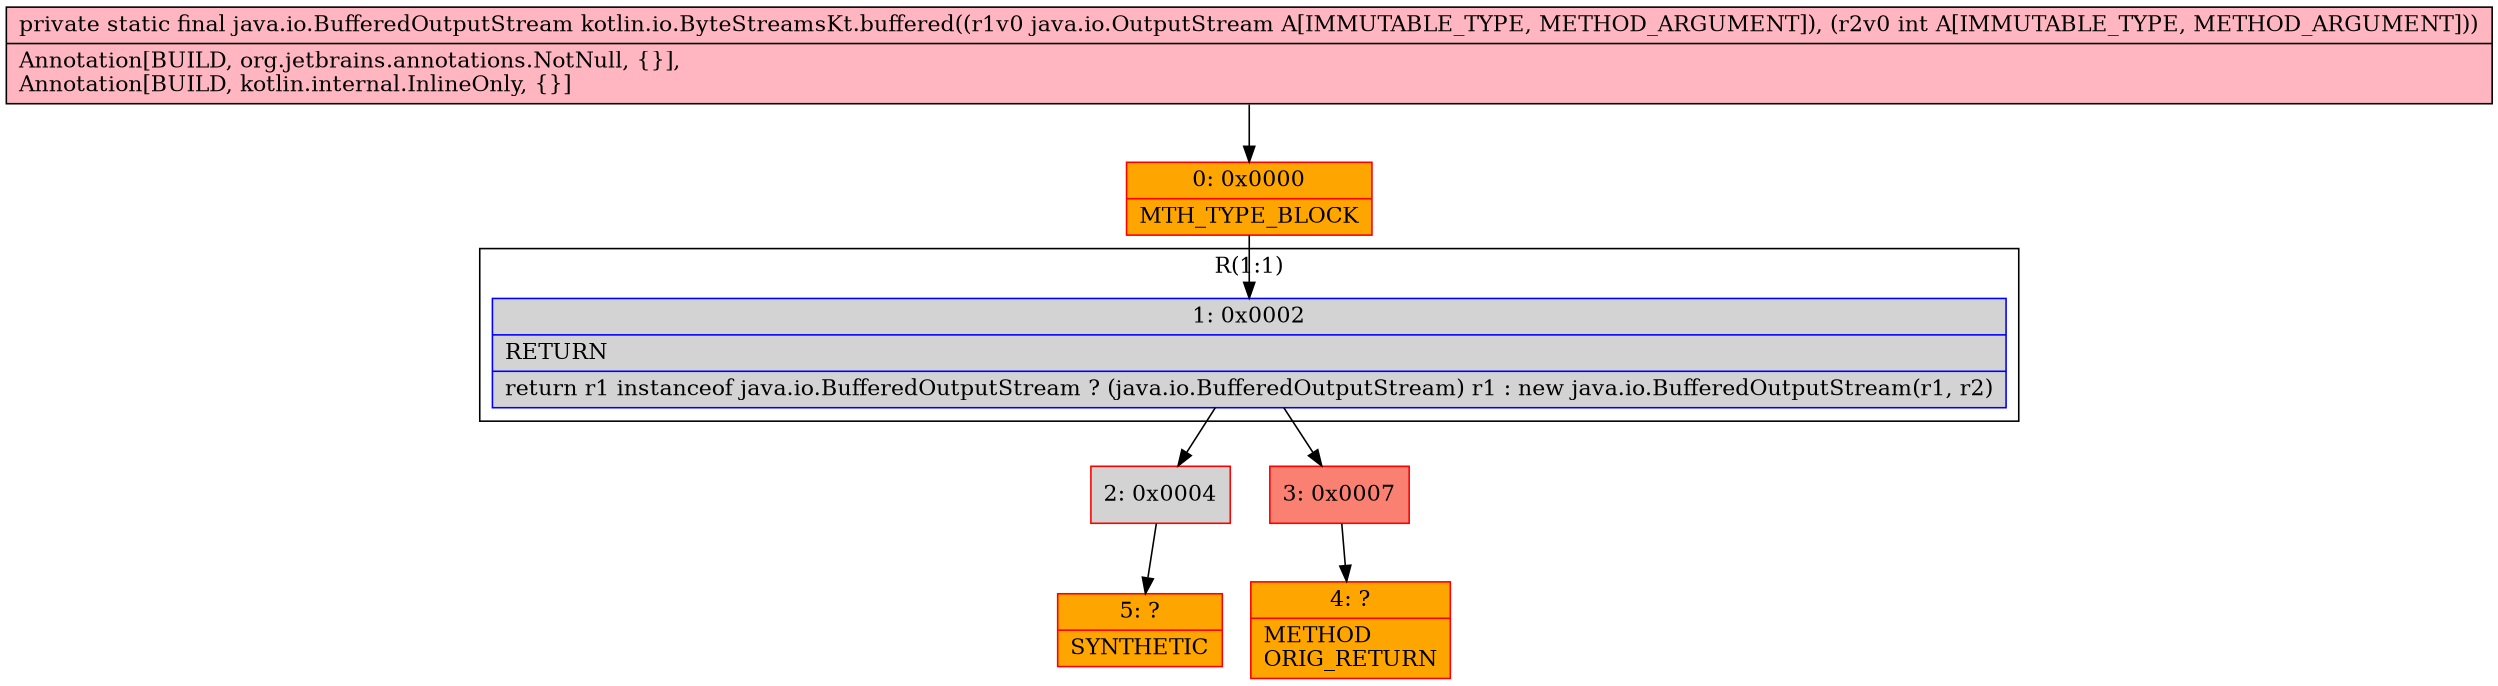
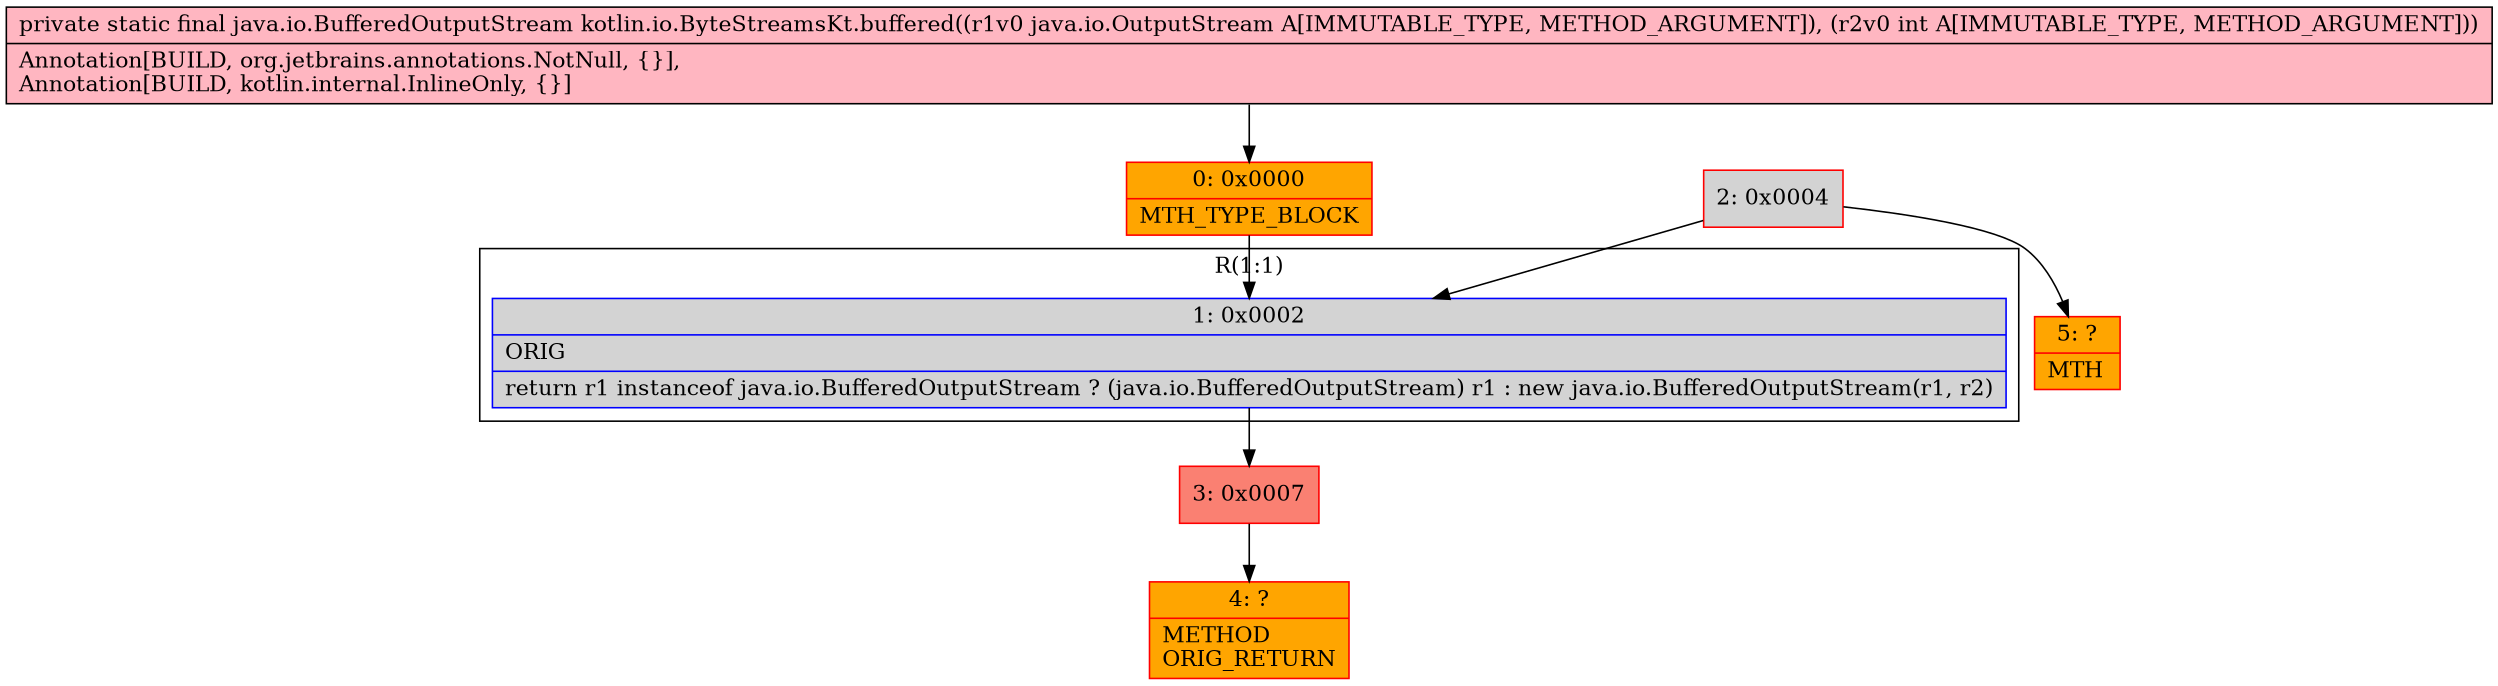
(557, 352) -> (536, 352)
(1200, 431) -> (1570, 259)
(1140, 648) -> (2076, 370)
